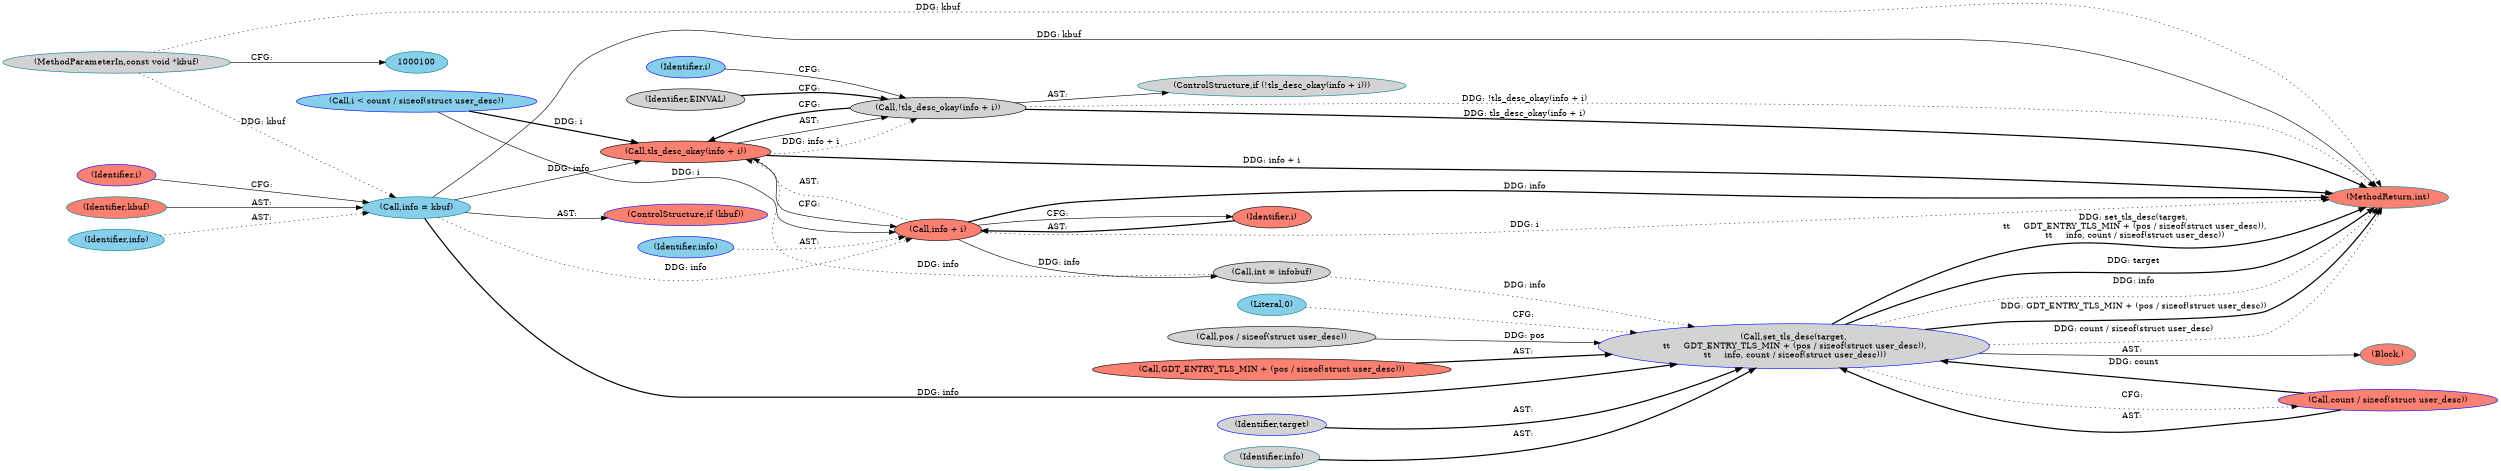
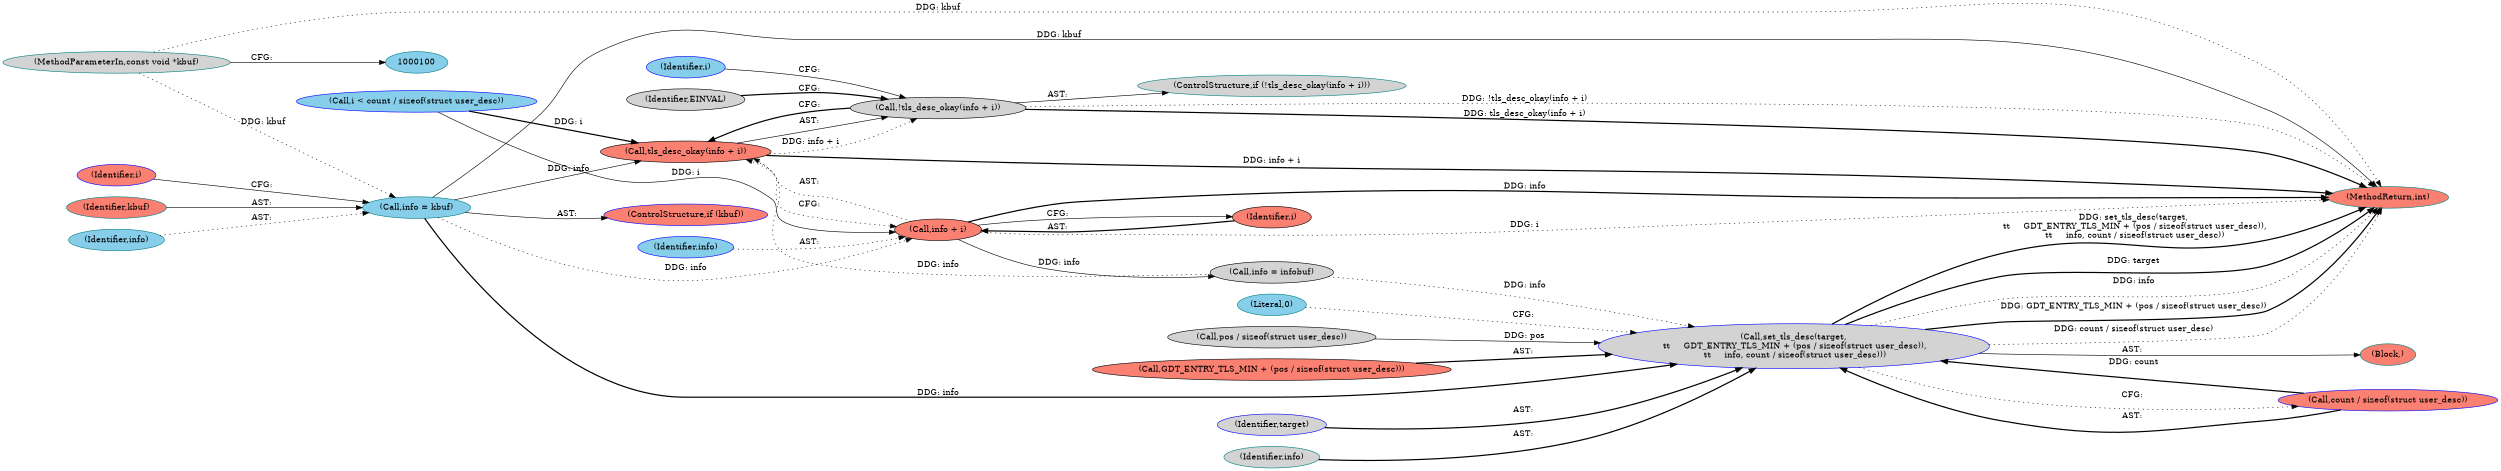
(804, 215) -> (804, 215)
(1272, 272) -> (1272, 272)
